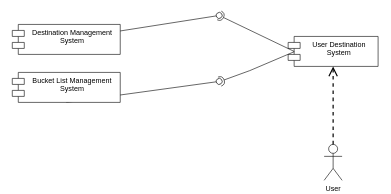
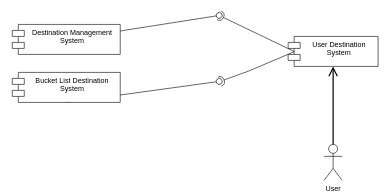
(72, 85) -> (72, 85)
(333, 107) -> (333, 107)
